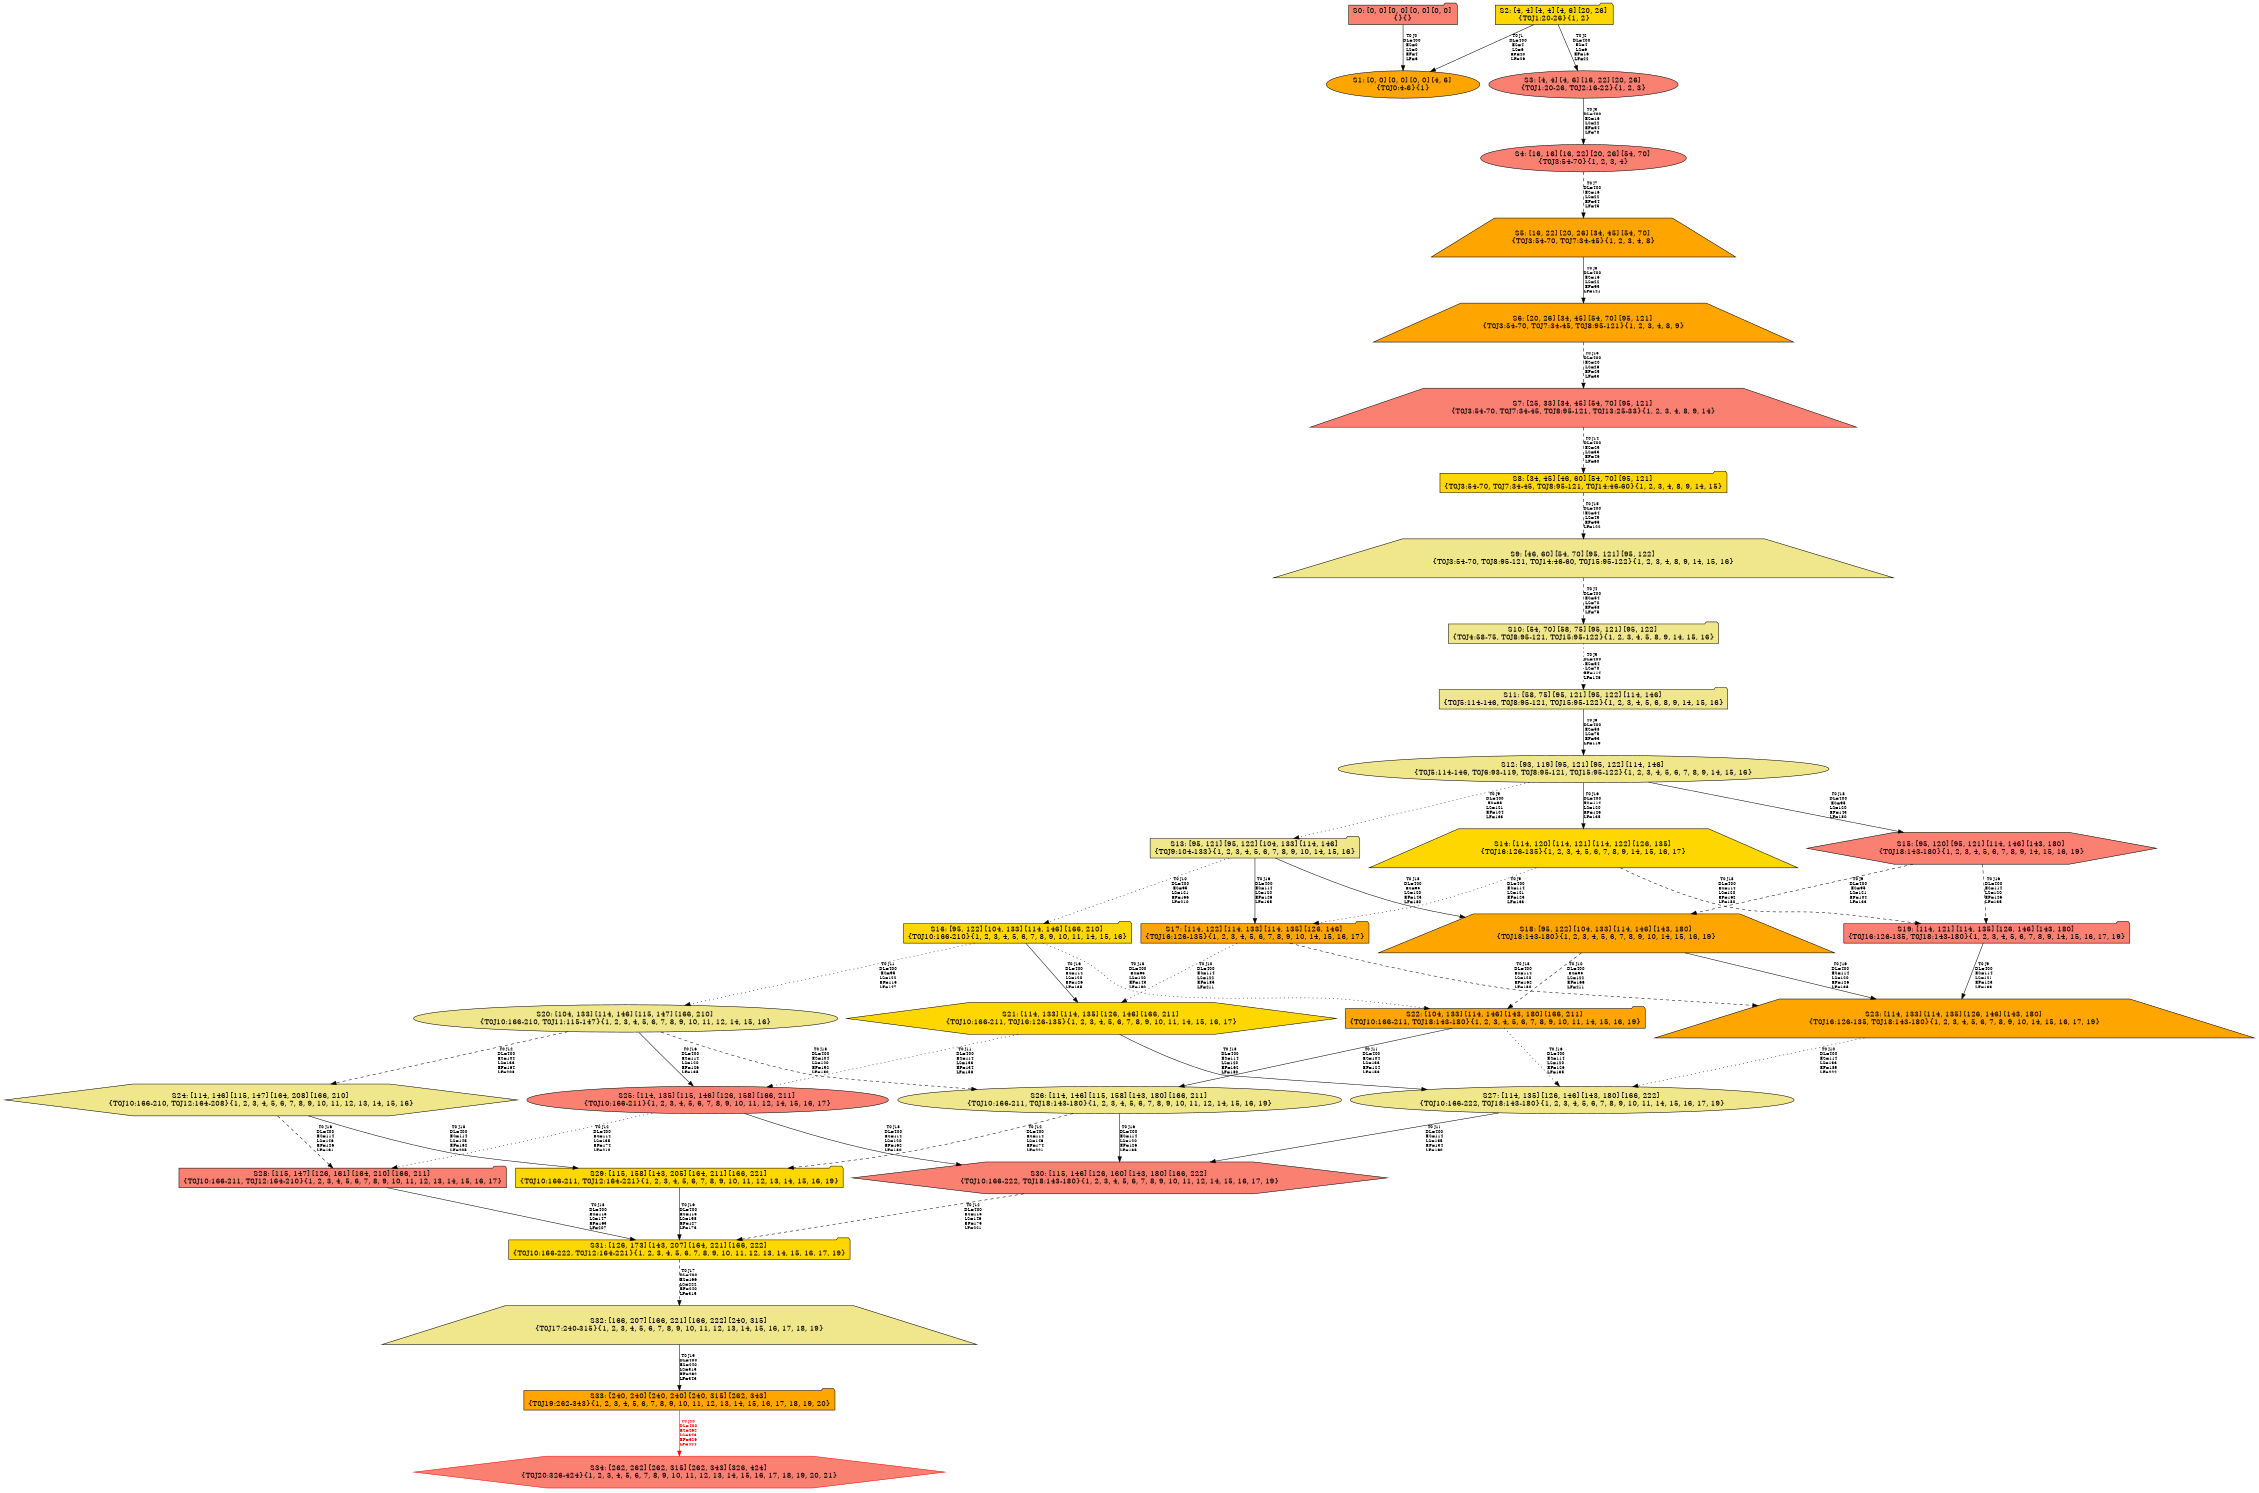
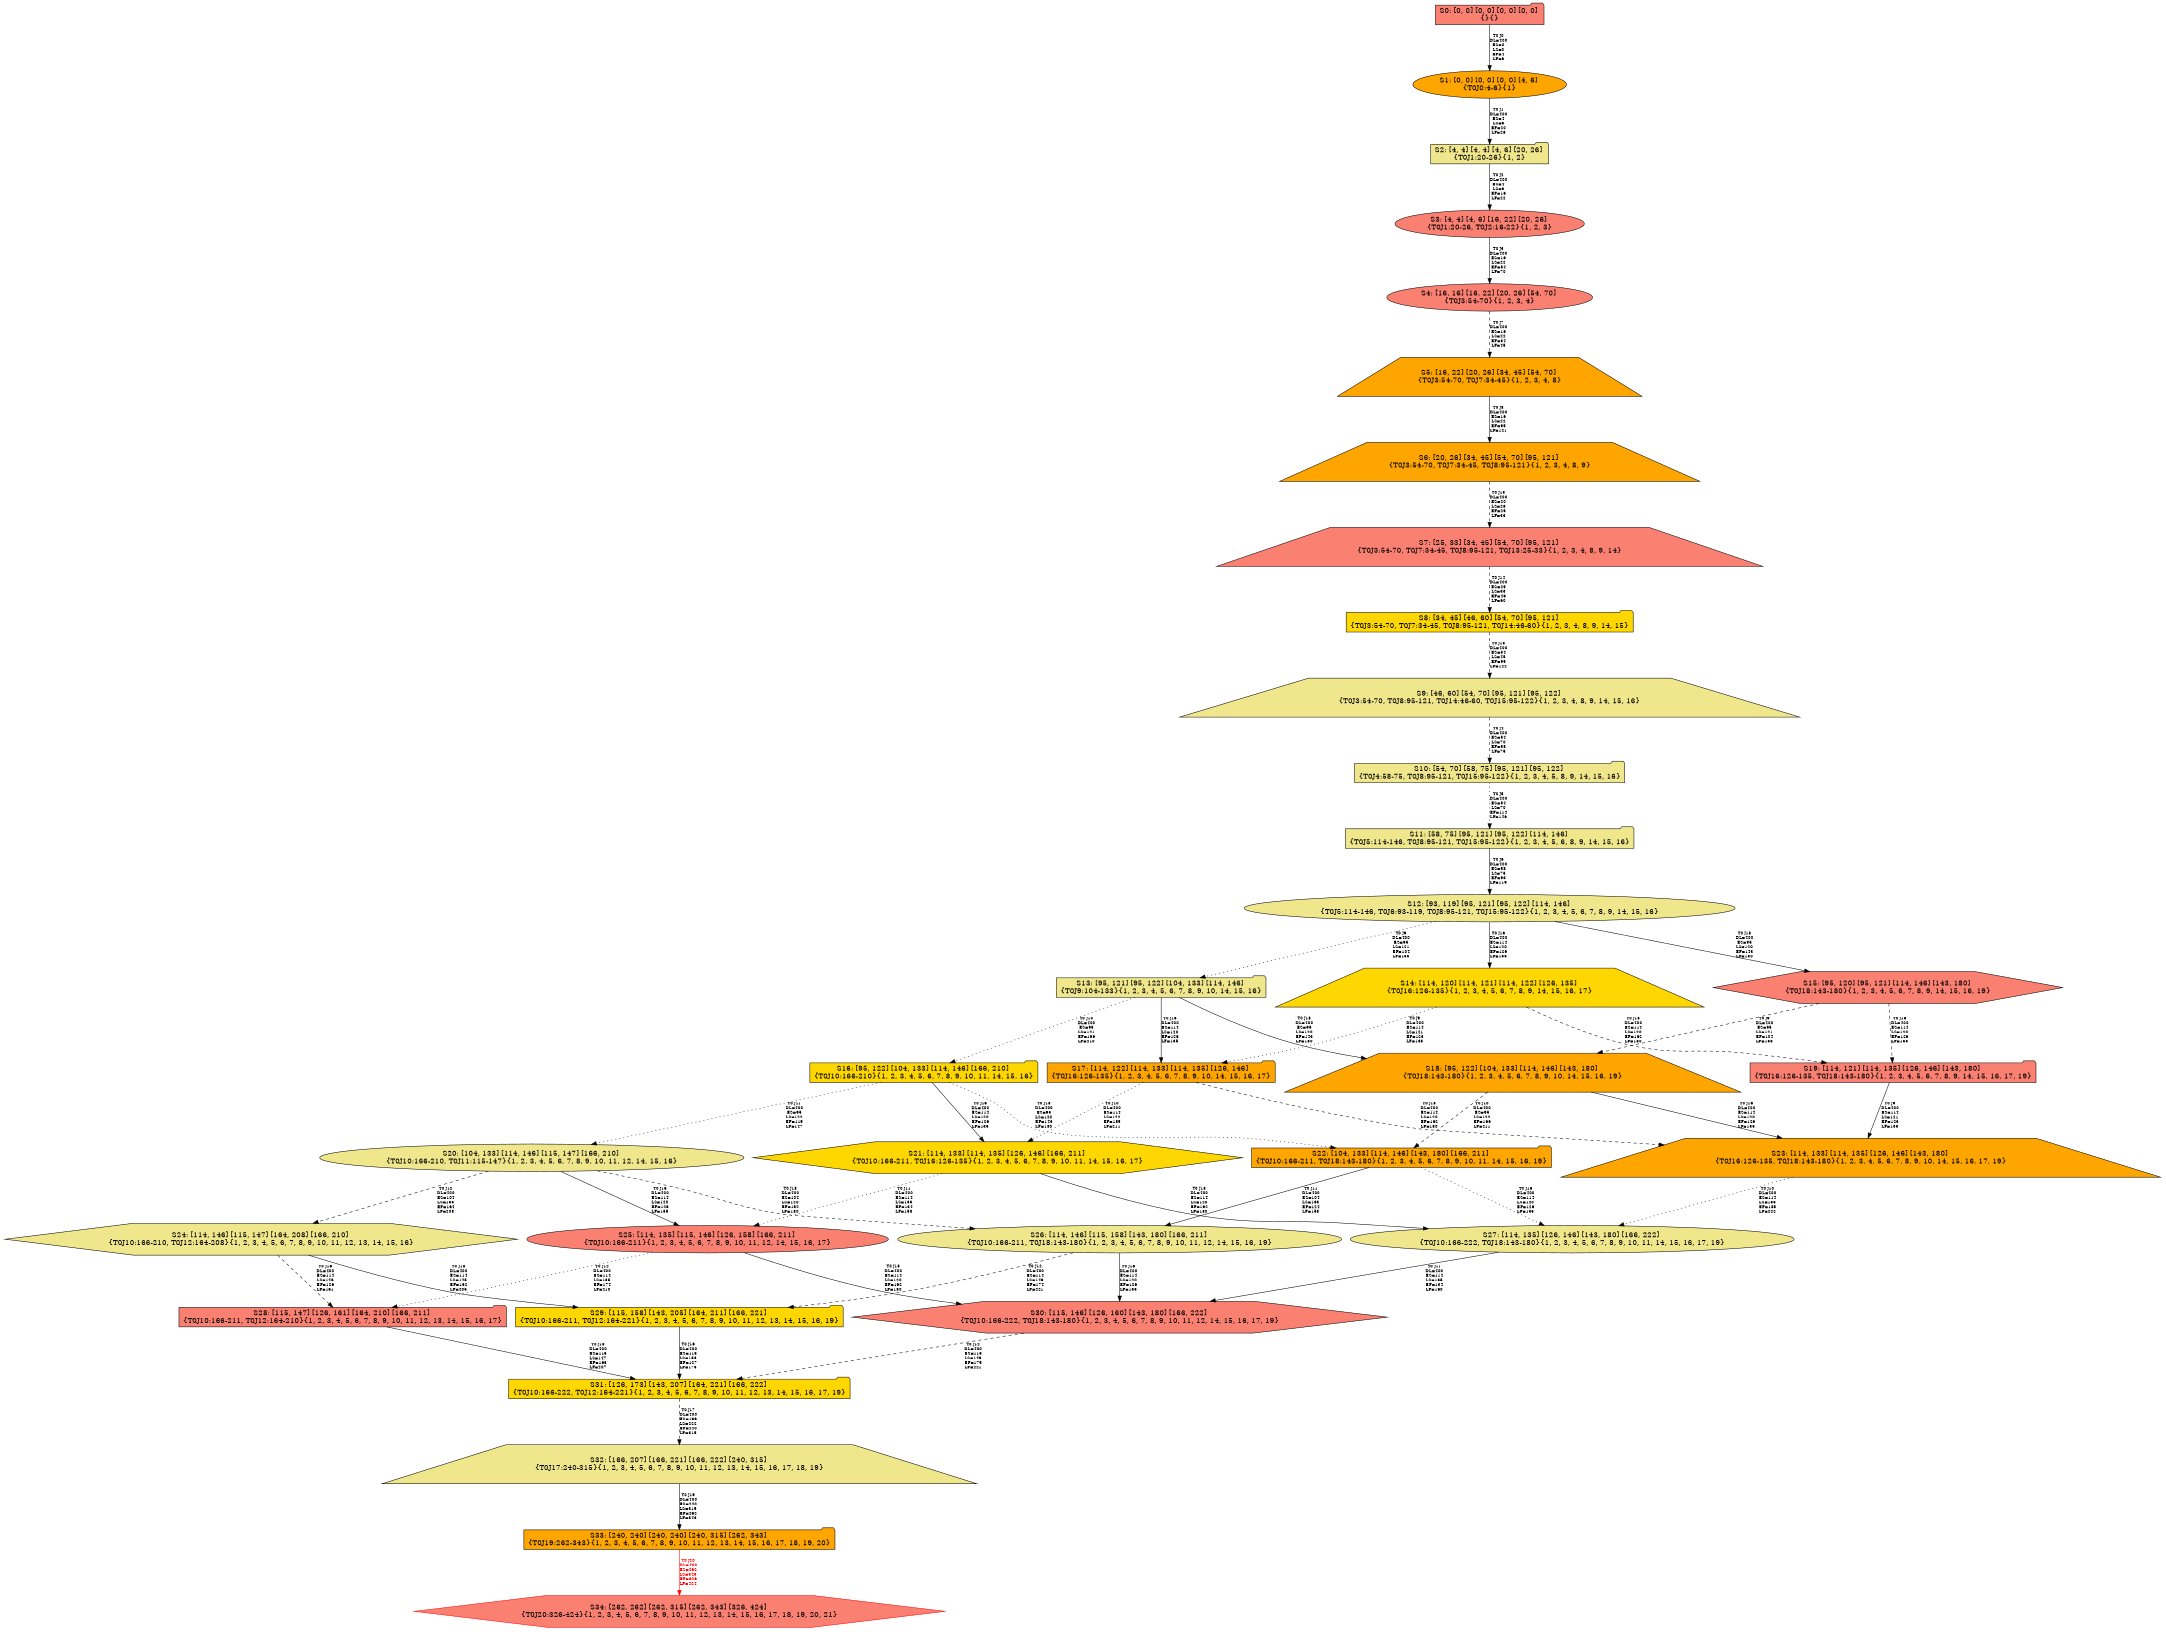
(1554, 15) -> (1490, 154)
(1485, 47) -> (1490, 119)
